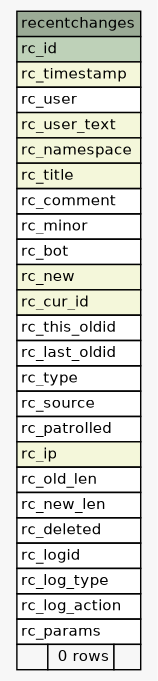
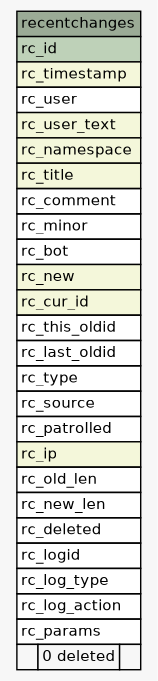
(84, 656) -> (79, 656)
